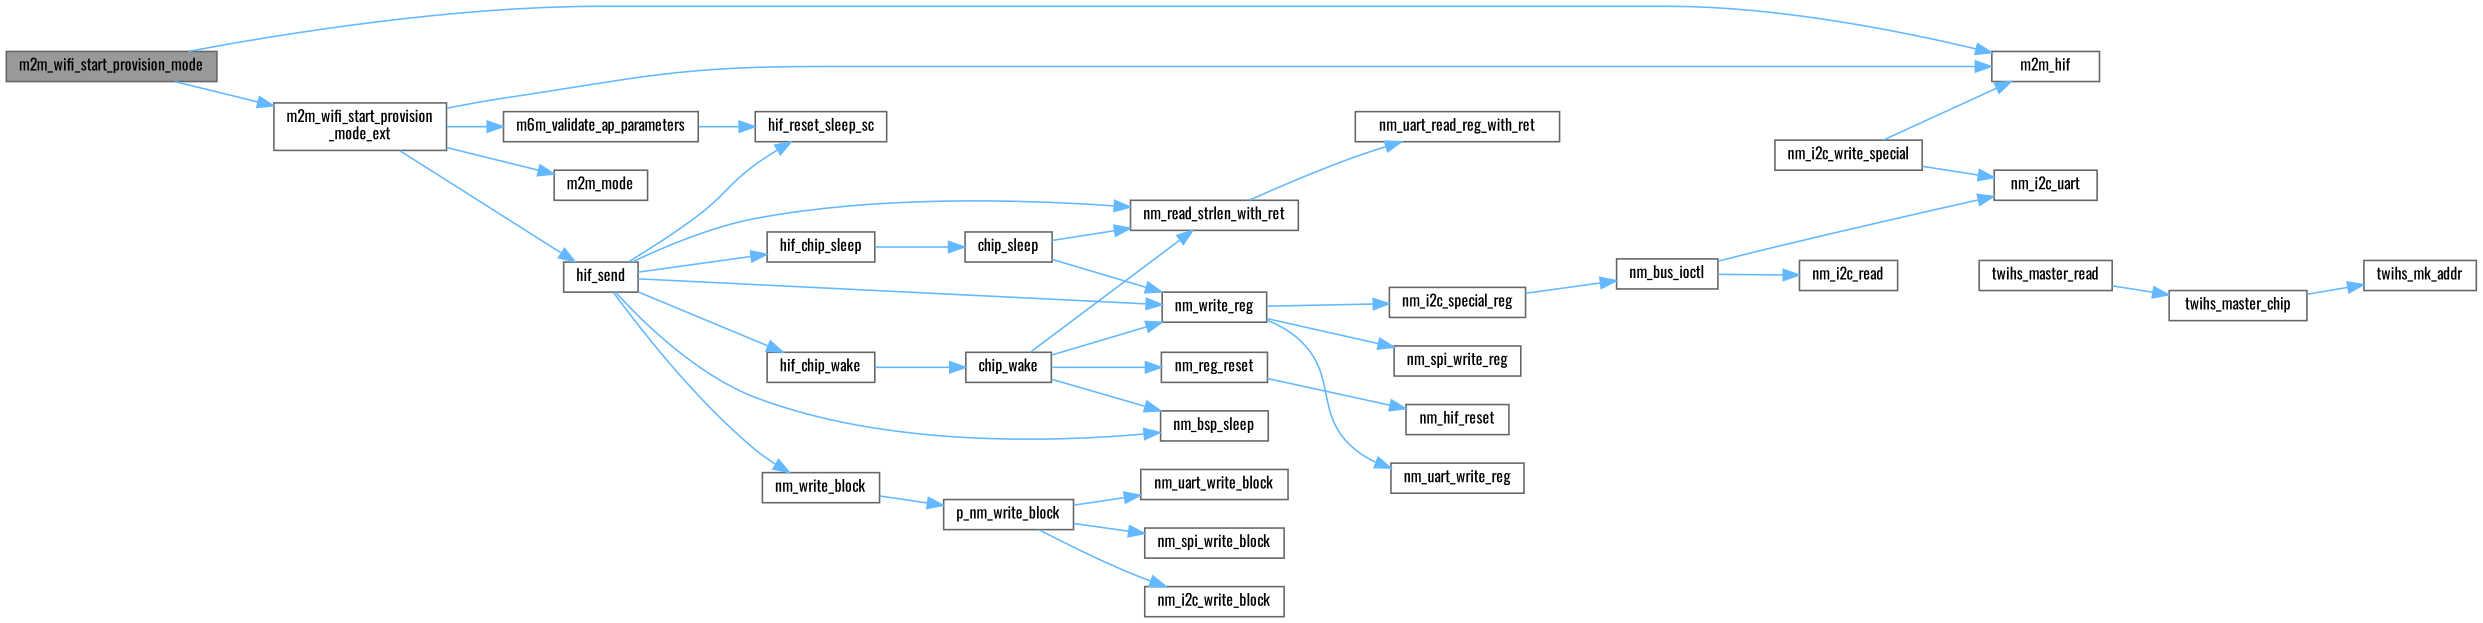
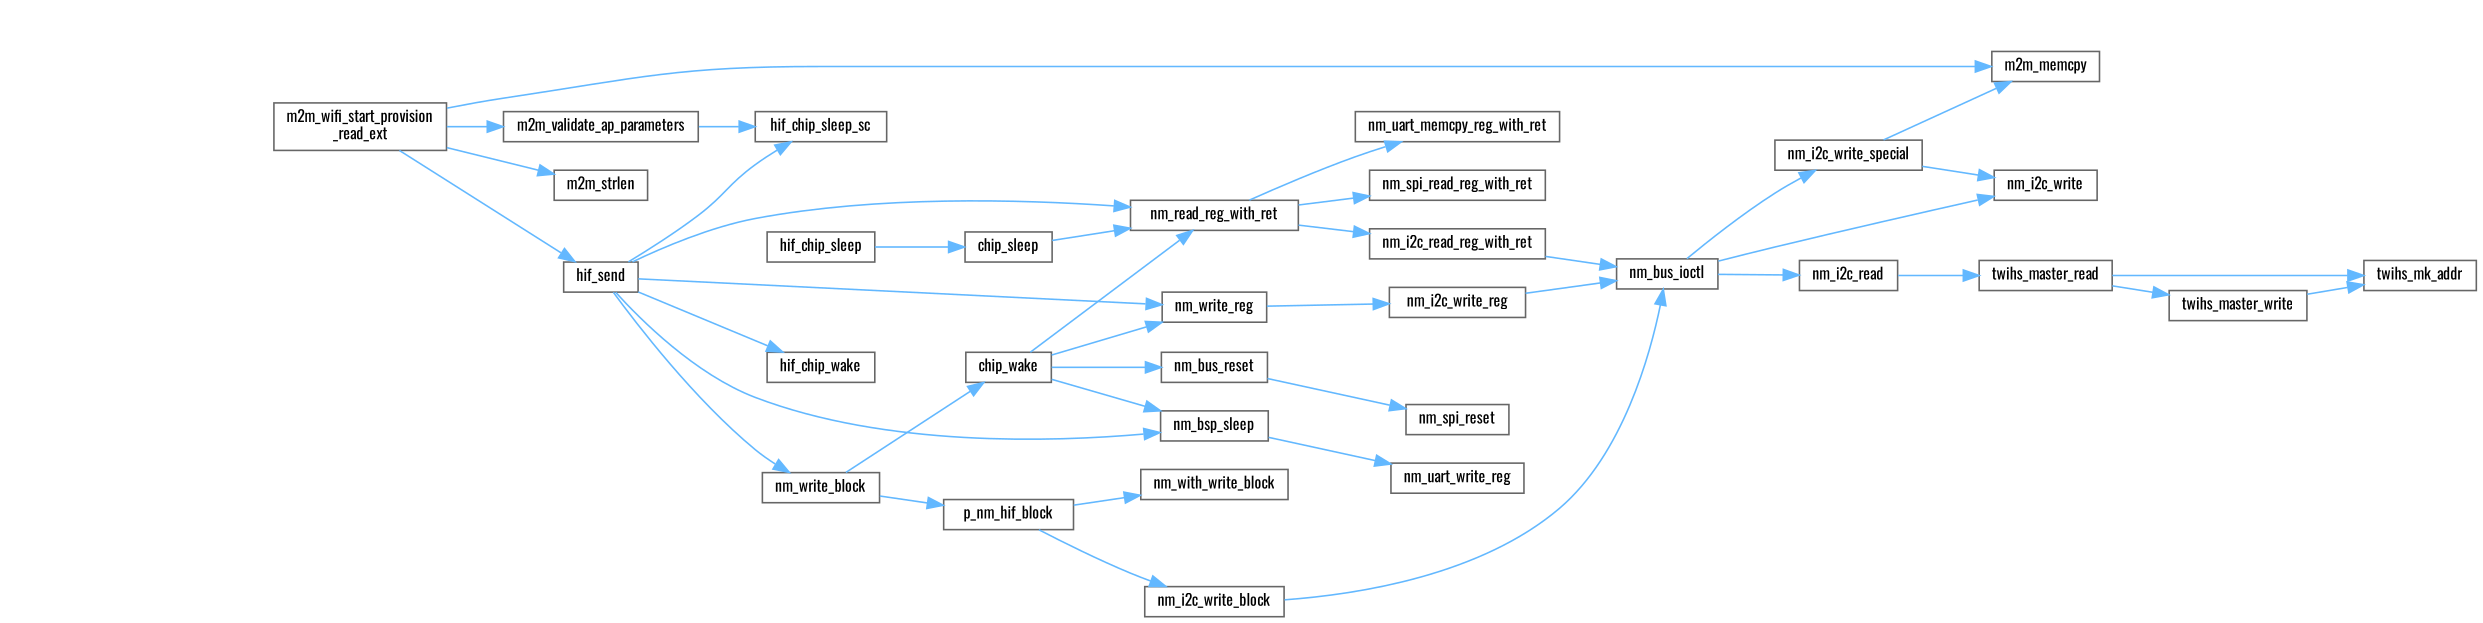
(112, 66) -> none
(2046, 66) -> (2046, 66)
(360, 127) -> (360, 127)
(601, 127) -> (601, 127)
(821, 127) -> (821, 127)
(1457, 127) -> (1457, 127)
(601, 185) -> (601, 185)
none -> (1457, 185)
(2046, 185) -> (2046, 185)
(1214, 215) -> (1214, 215)
none -> (1742, 216)
none -> (1457, 244)
(695, 264) -> none
(1099, 273) -> none
none -> (1931, 276)
none -> (2230, 276)
(1457, 302) -> (1457, 302)
(2238, 306) -> (2238, 306)
(1457, 361) -> none
(912, 367) -> (920, 424)
(1214, 367) -> (1214, 367)
(1323, 379) -> (1322, 449)
(1457, 420) -> (1457, 420)
(1214, 484) -> (1214, 484)
(1009, 515) -> (1009, 515)
none -> (1534, 527)
(1214, 543) -> none
